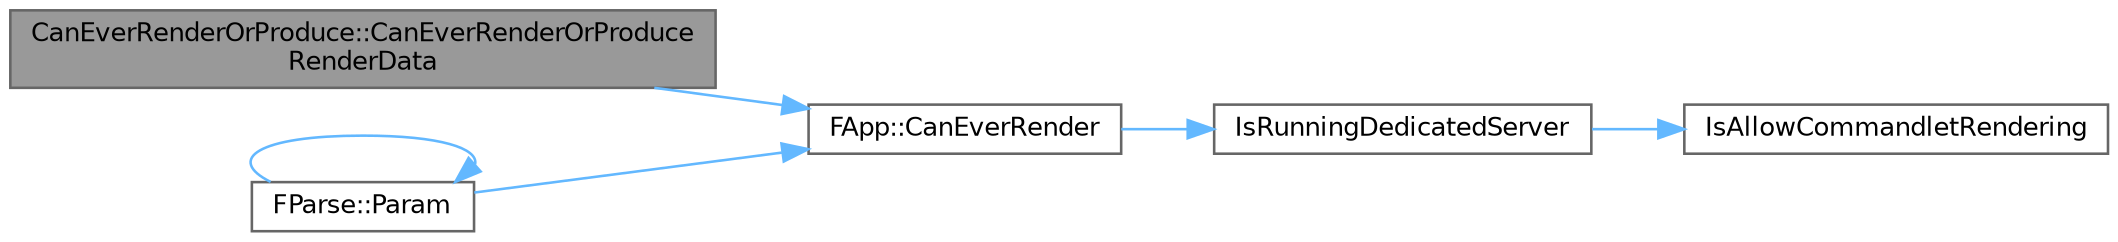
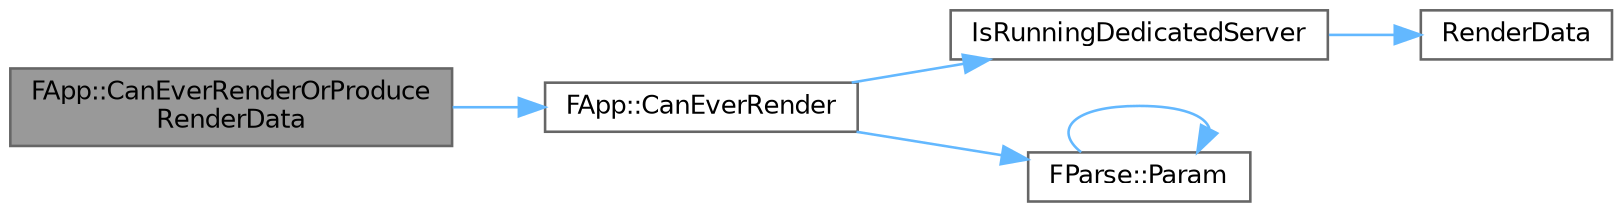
(363, 49) -> (231, 107)
(1896, 129) -> (1516, 35)
(628, 173) -> (929, 143)
